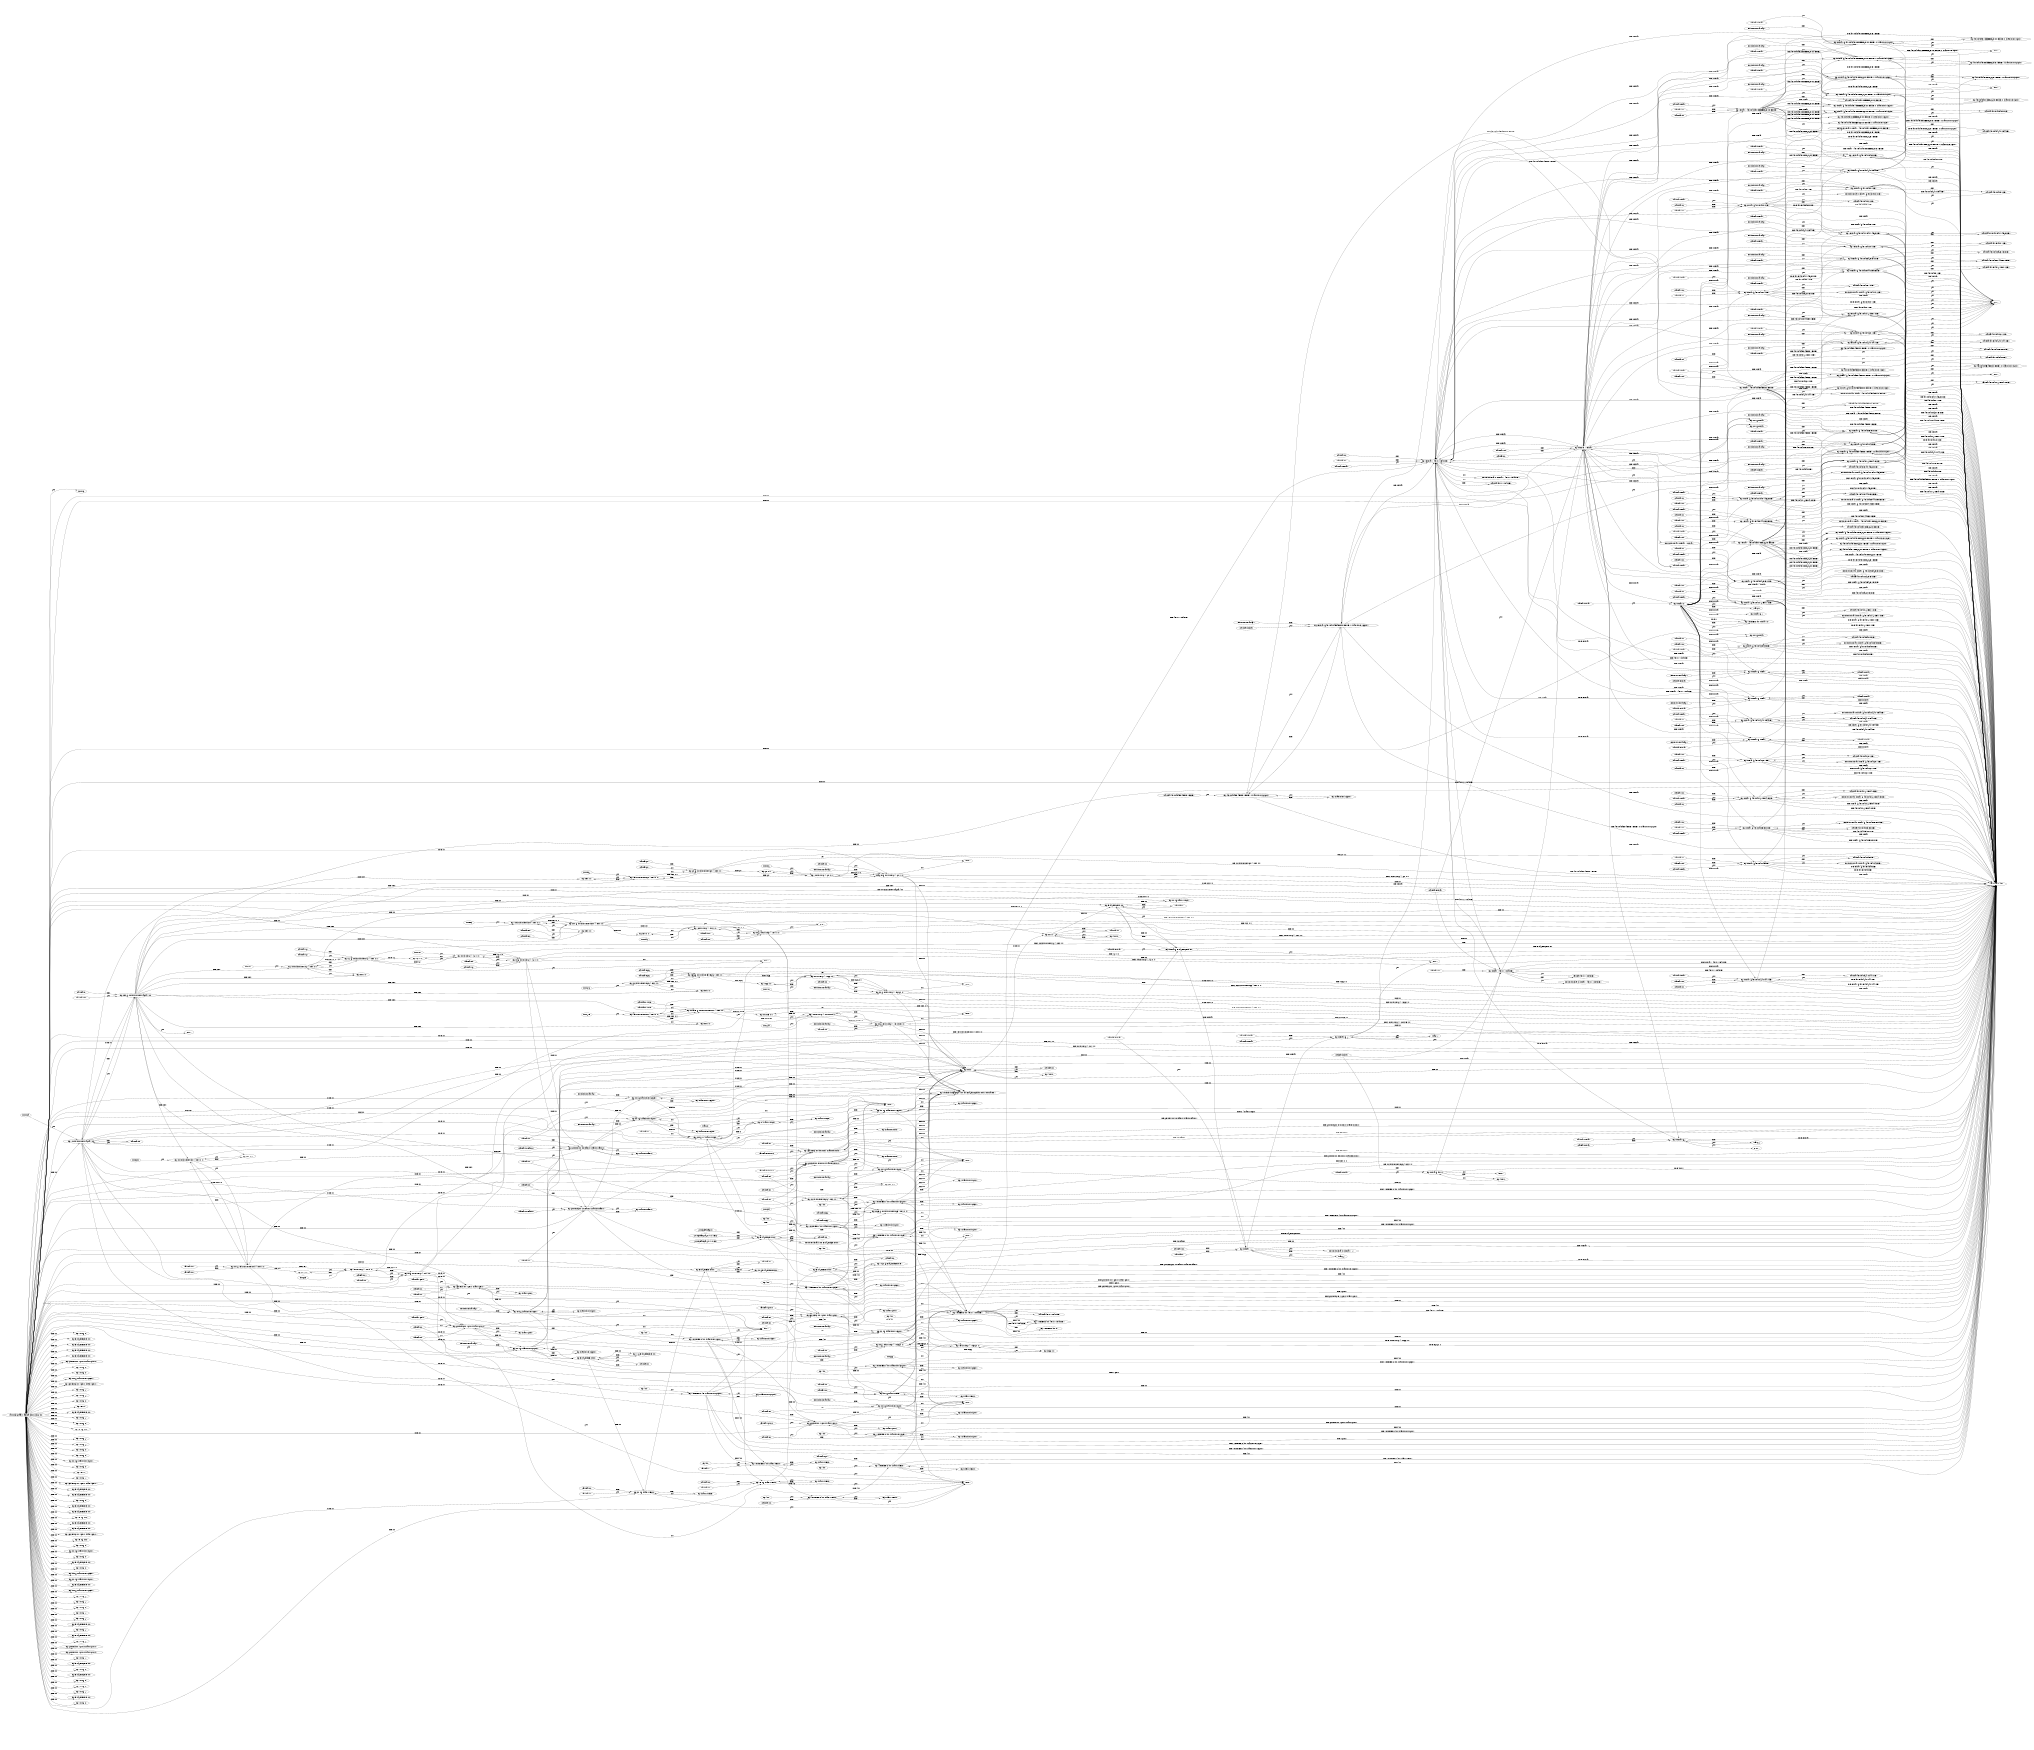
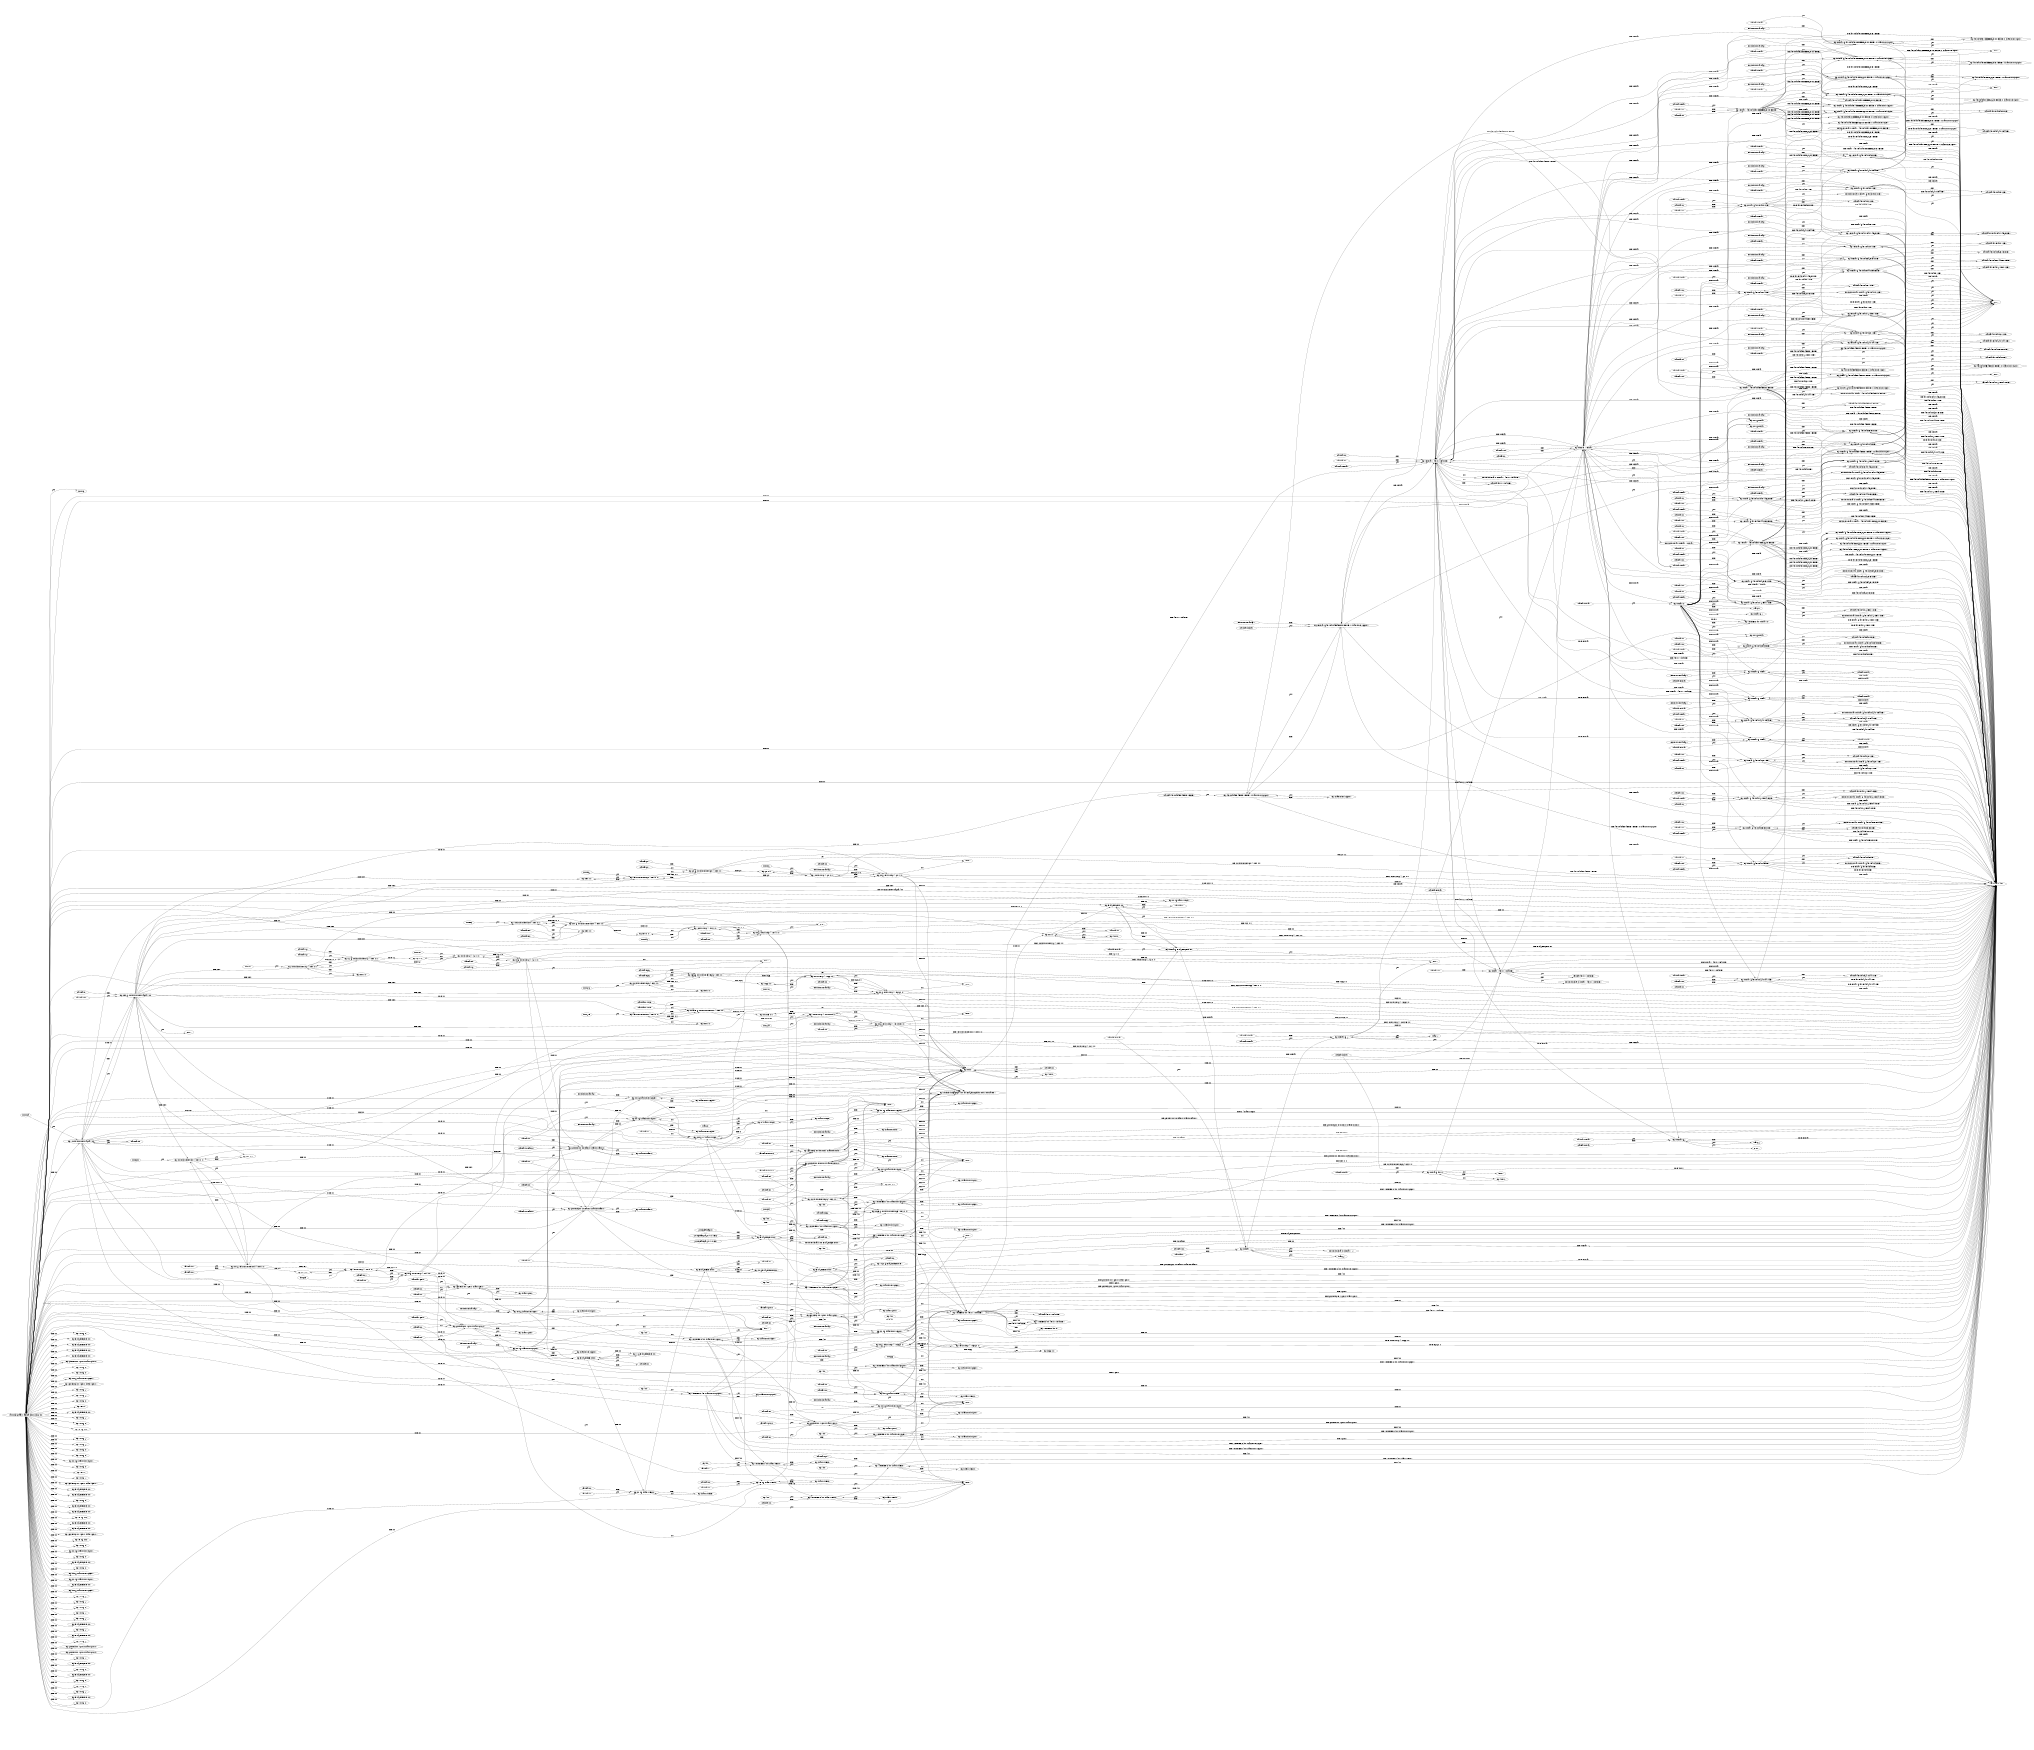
(1864, 527) -> none
(890, 875) -> (890, 875)
none -> (251, 987)
(1464, 1059) -> (1464, 1059)
